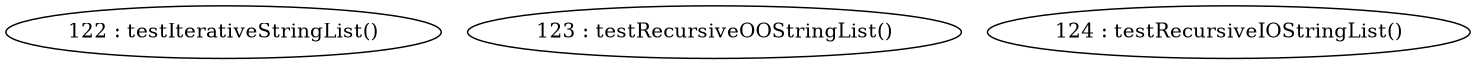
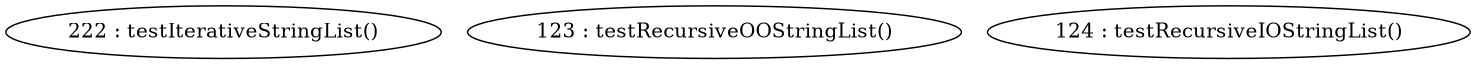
(224, 32) -> (224, 32)
